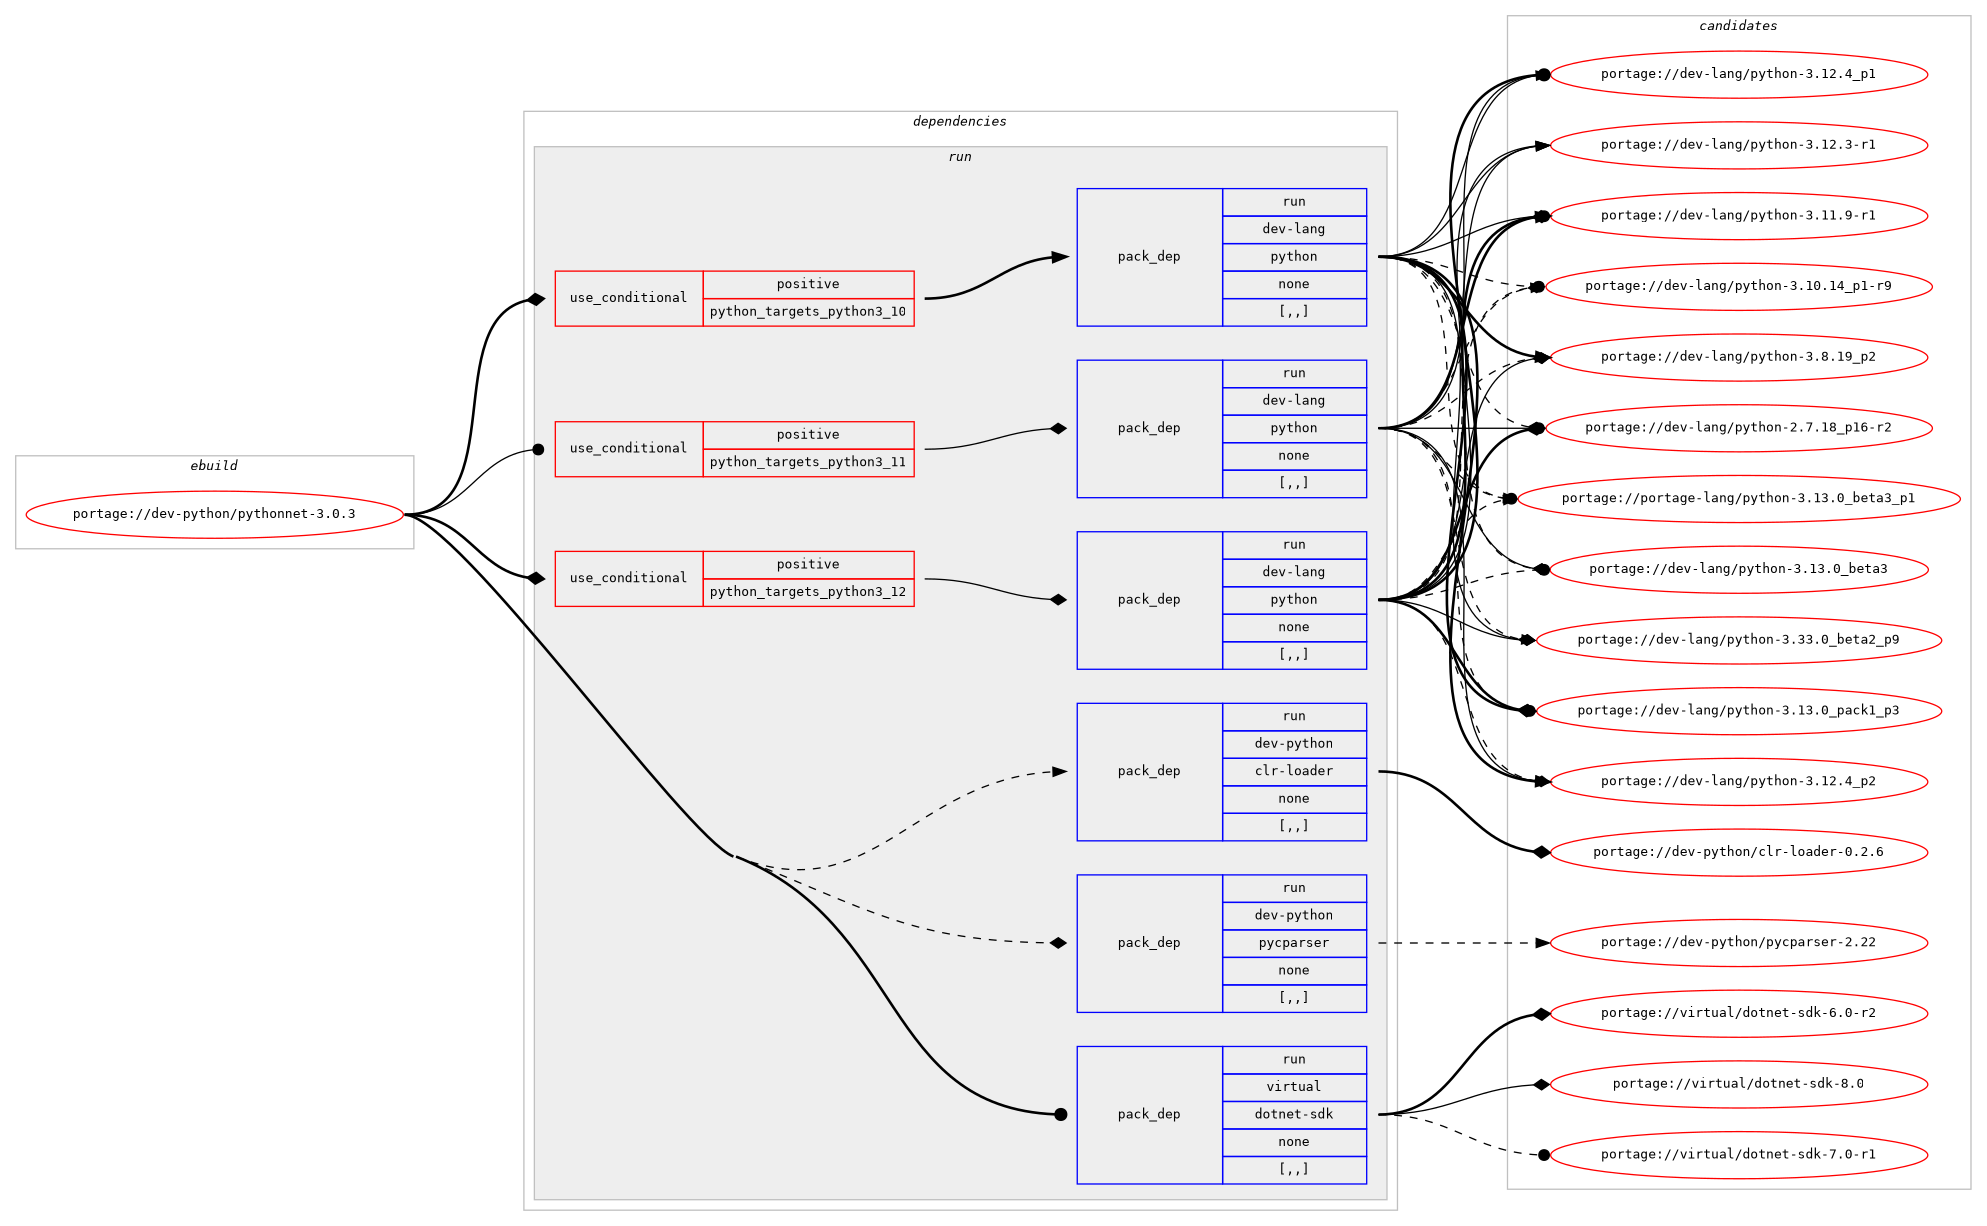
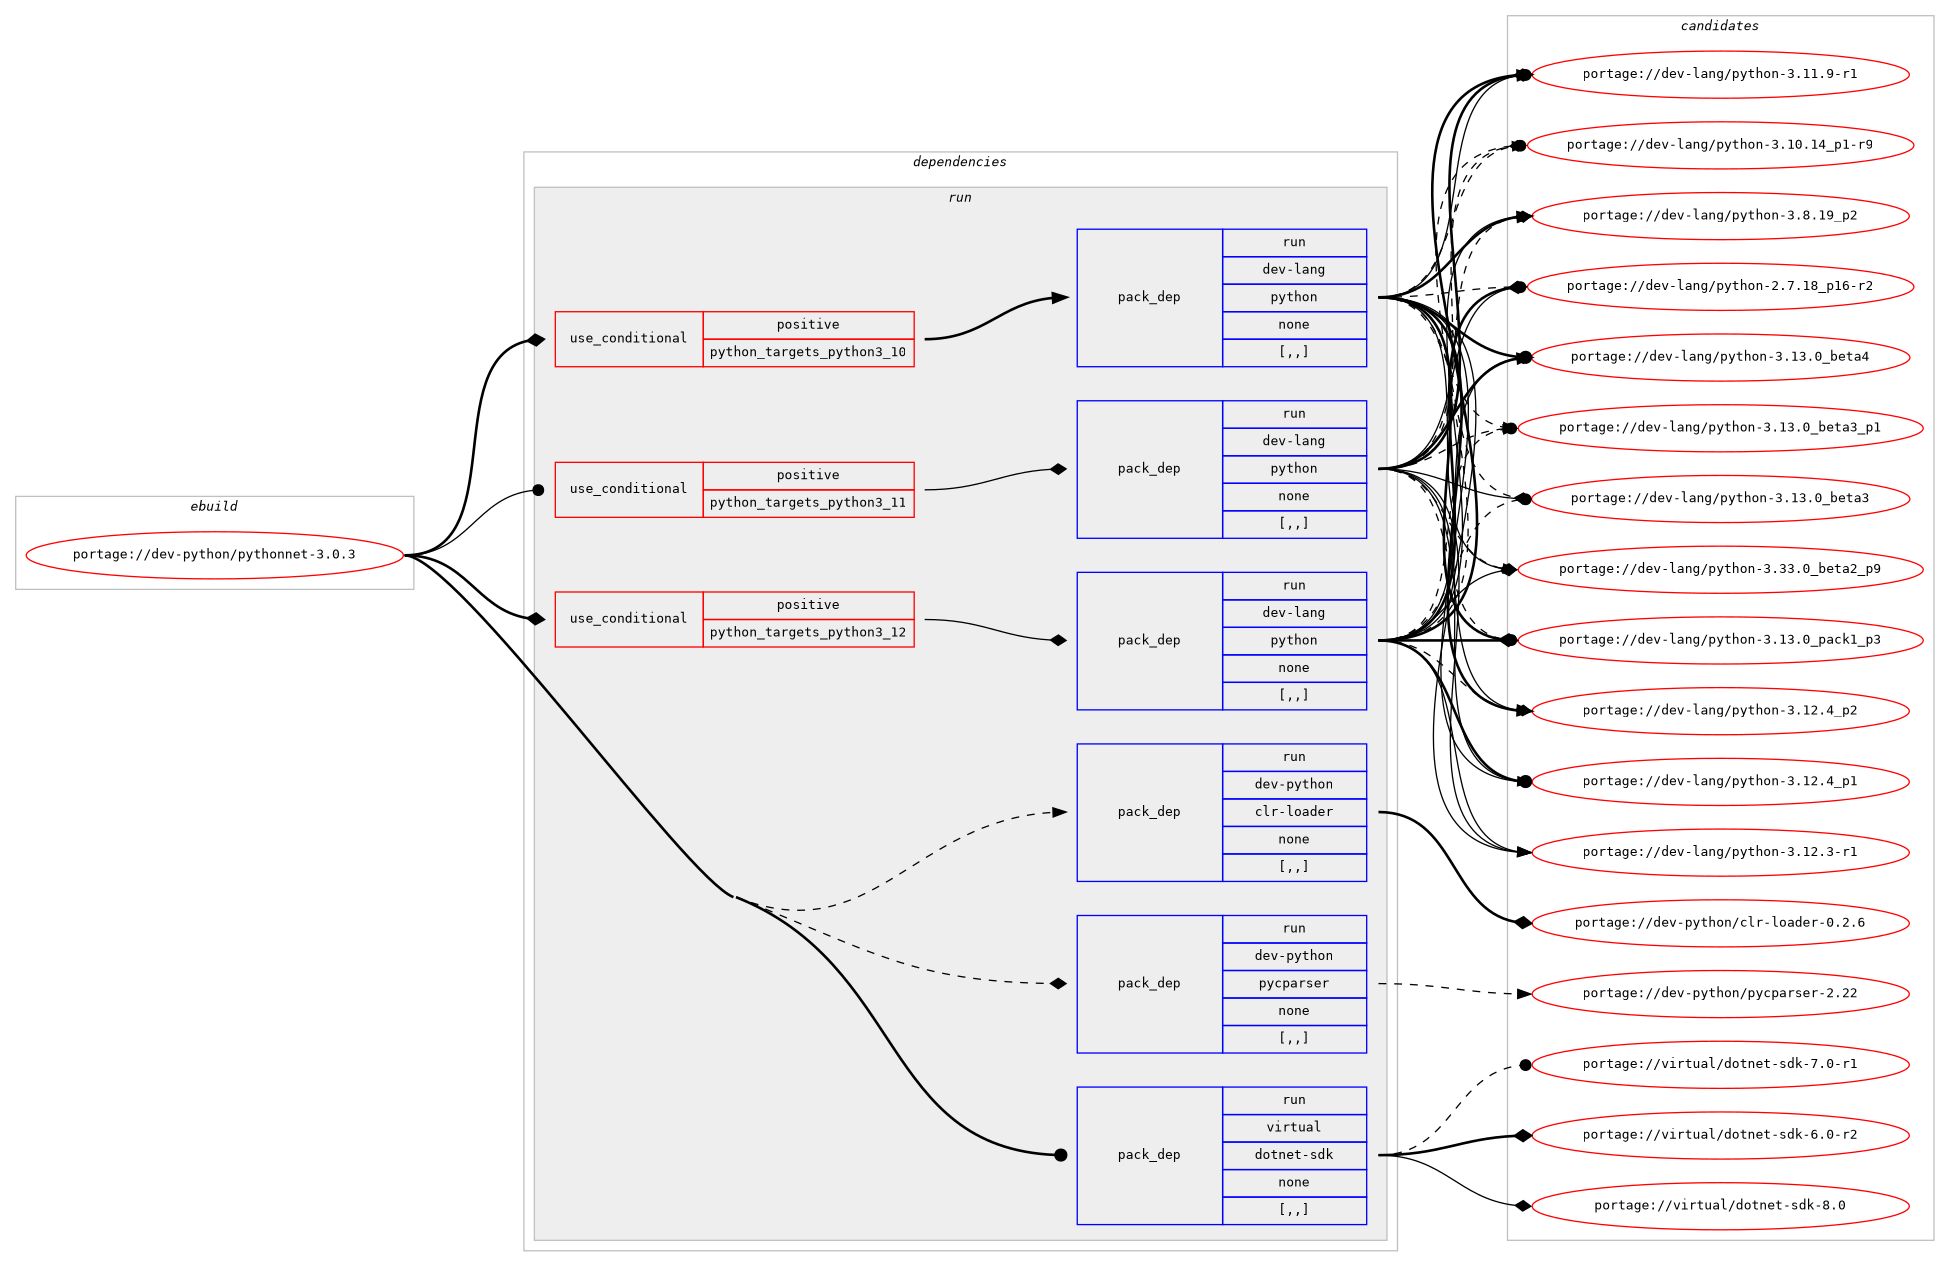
none -> (1721, 358)
(1739, 499) -> (1721, 428)
